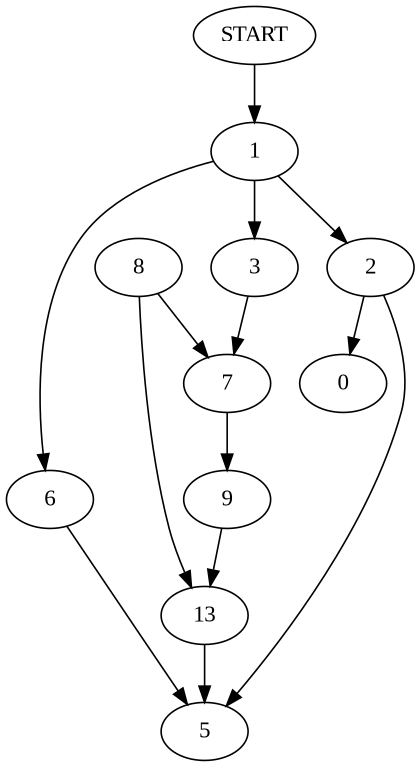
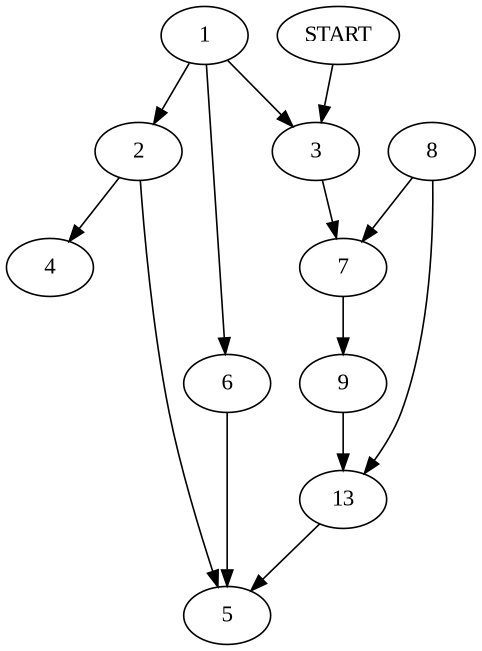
(255, 86) -> (329, 85)
(343, 383) -> (50, 267)
